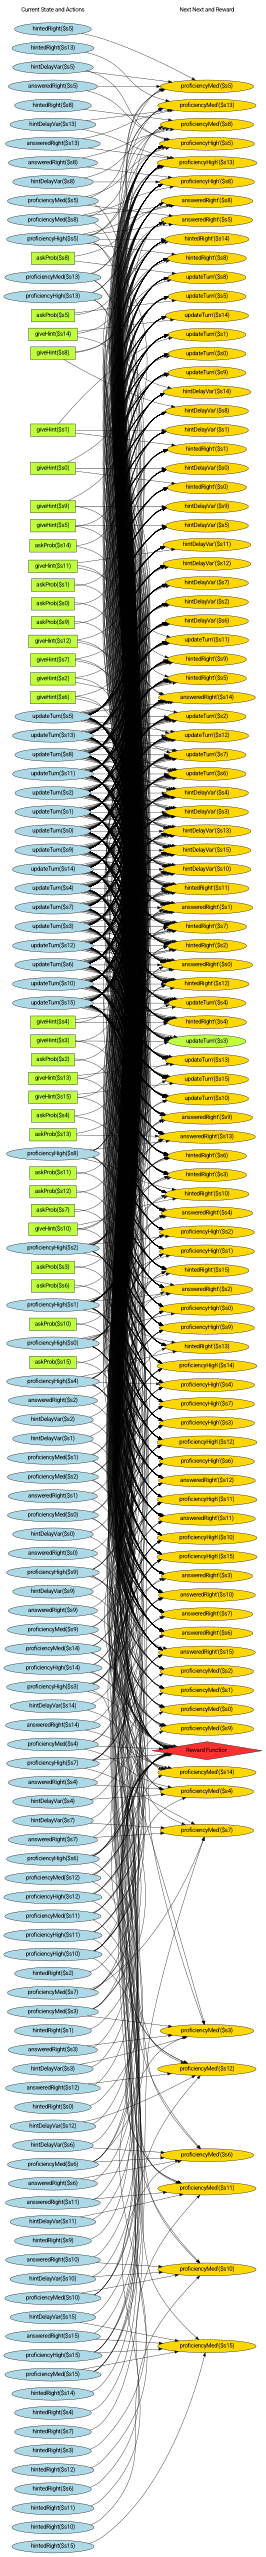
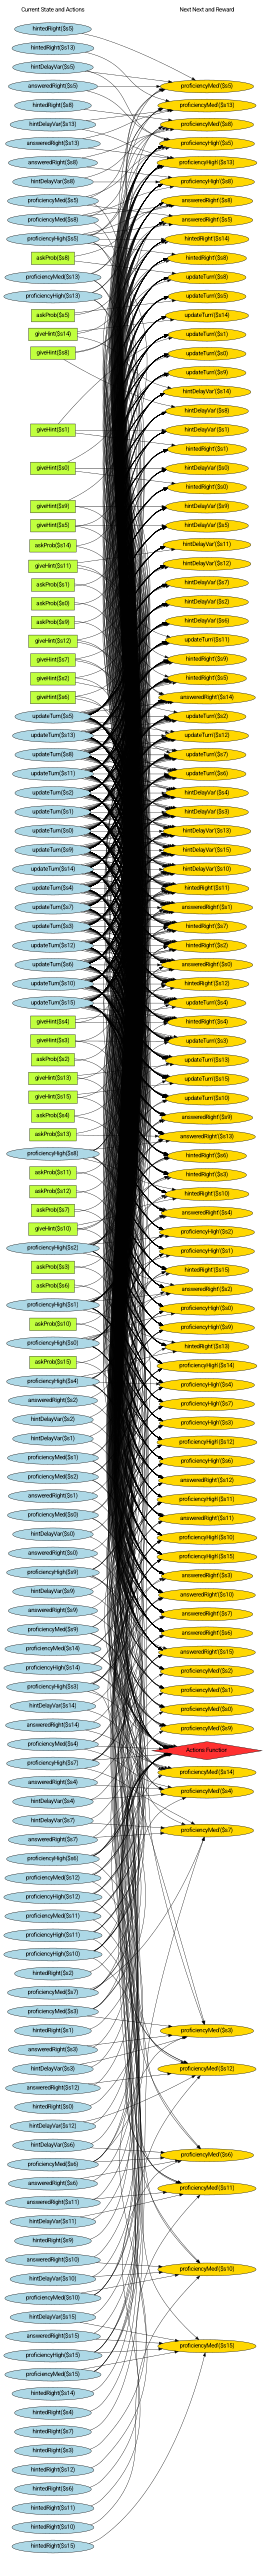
(207, 1041) -> (207, 1041)
(207, 1751) -> (207, 1751)
